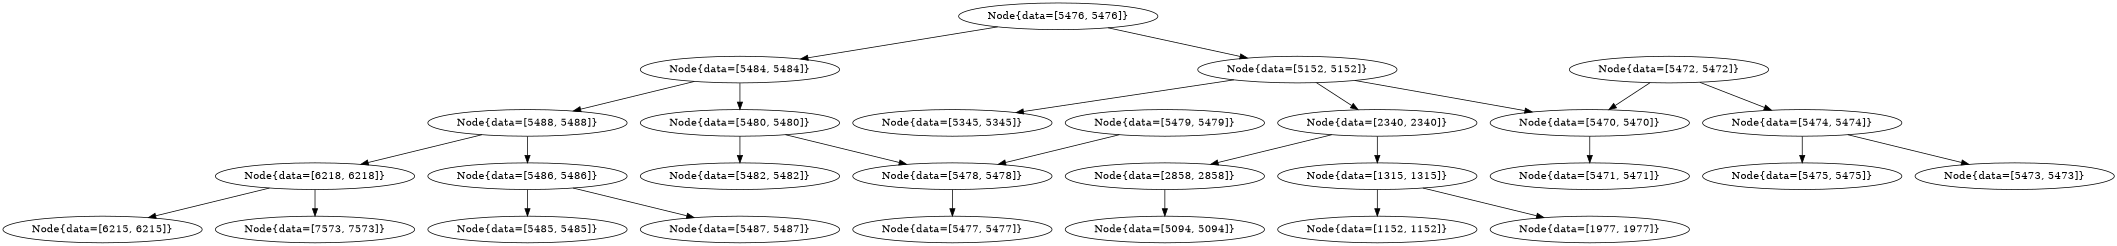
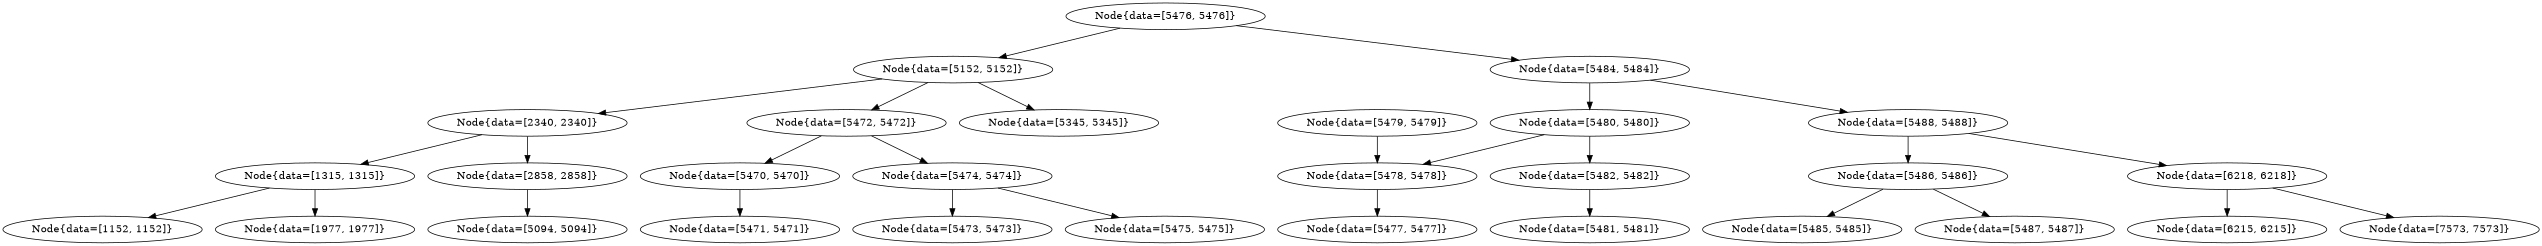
(1440, 96) -> (903, 95)
none -> (1590, 229)
